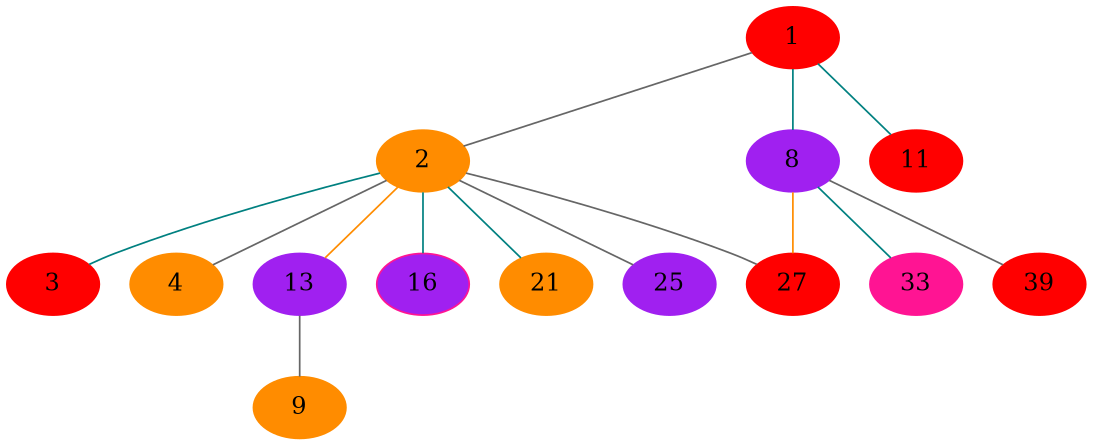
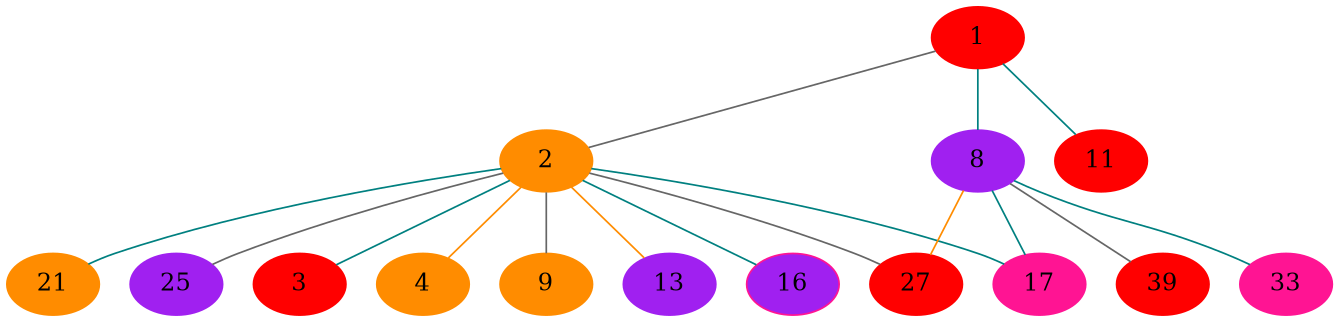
(300, 223) -> (485, 222)
none -> (1039, 284)
(300, 346) -> (546, 223)
